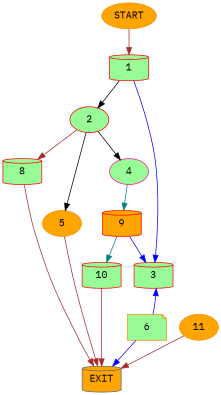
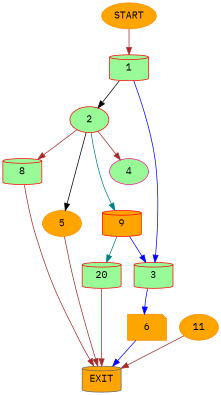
(107, 143) -> (107, 143)
(126, 194) -> (98, 169)
(102, 275) -> (102, 275)
(155, 305) -> (146, 298)
(147, 327) -> (147, 327)
